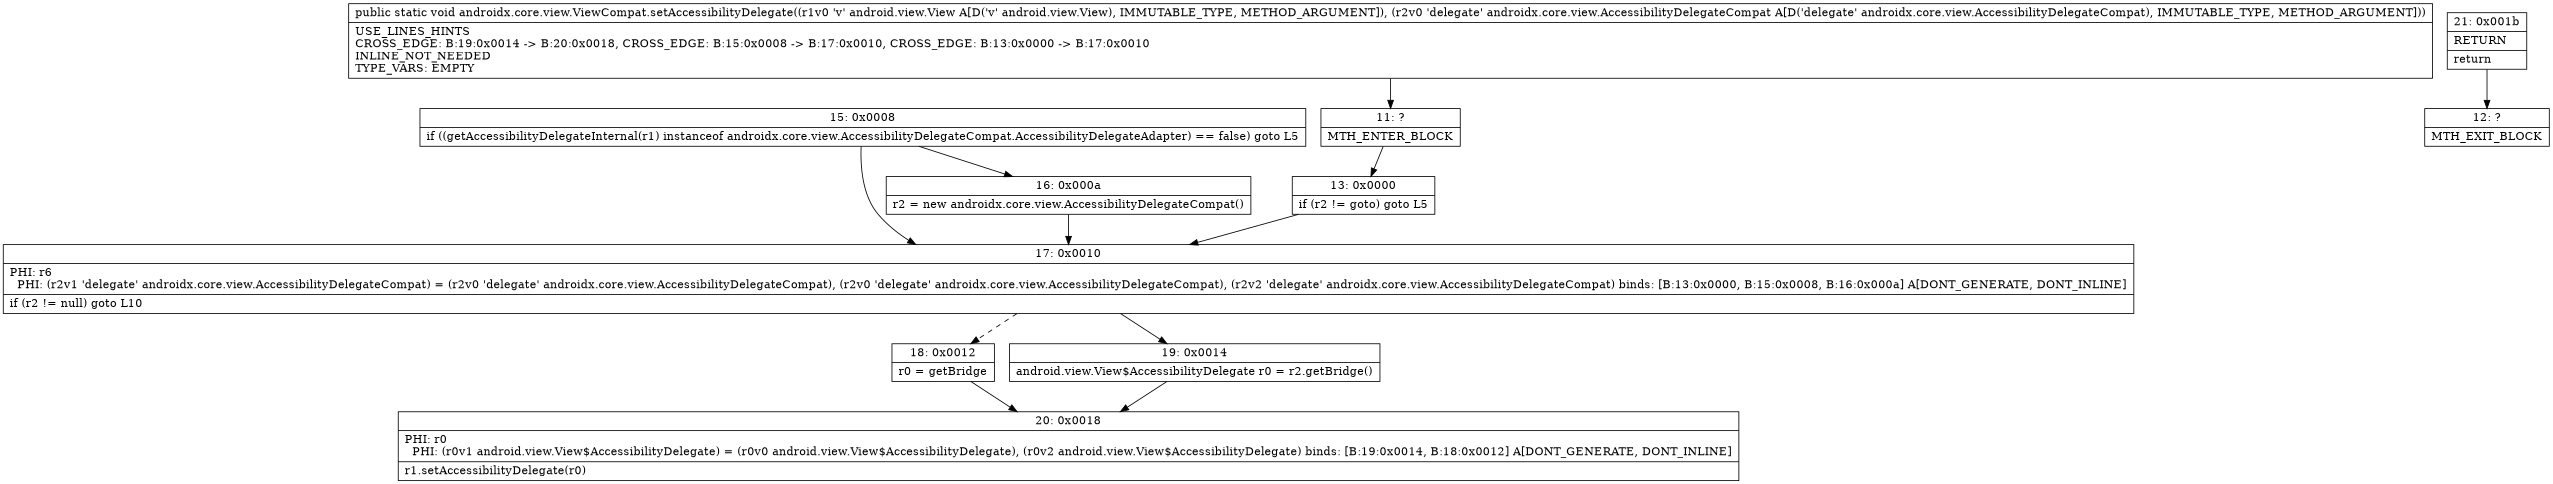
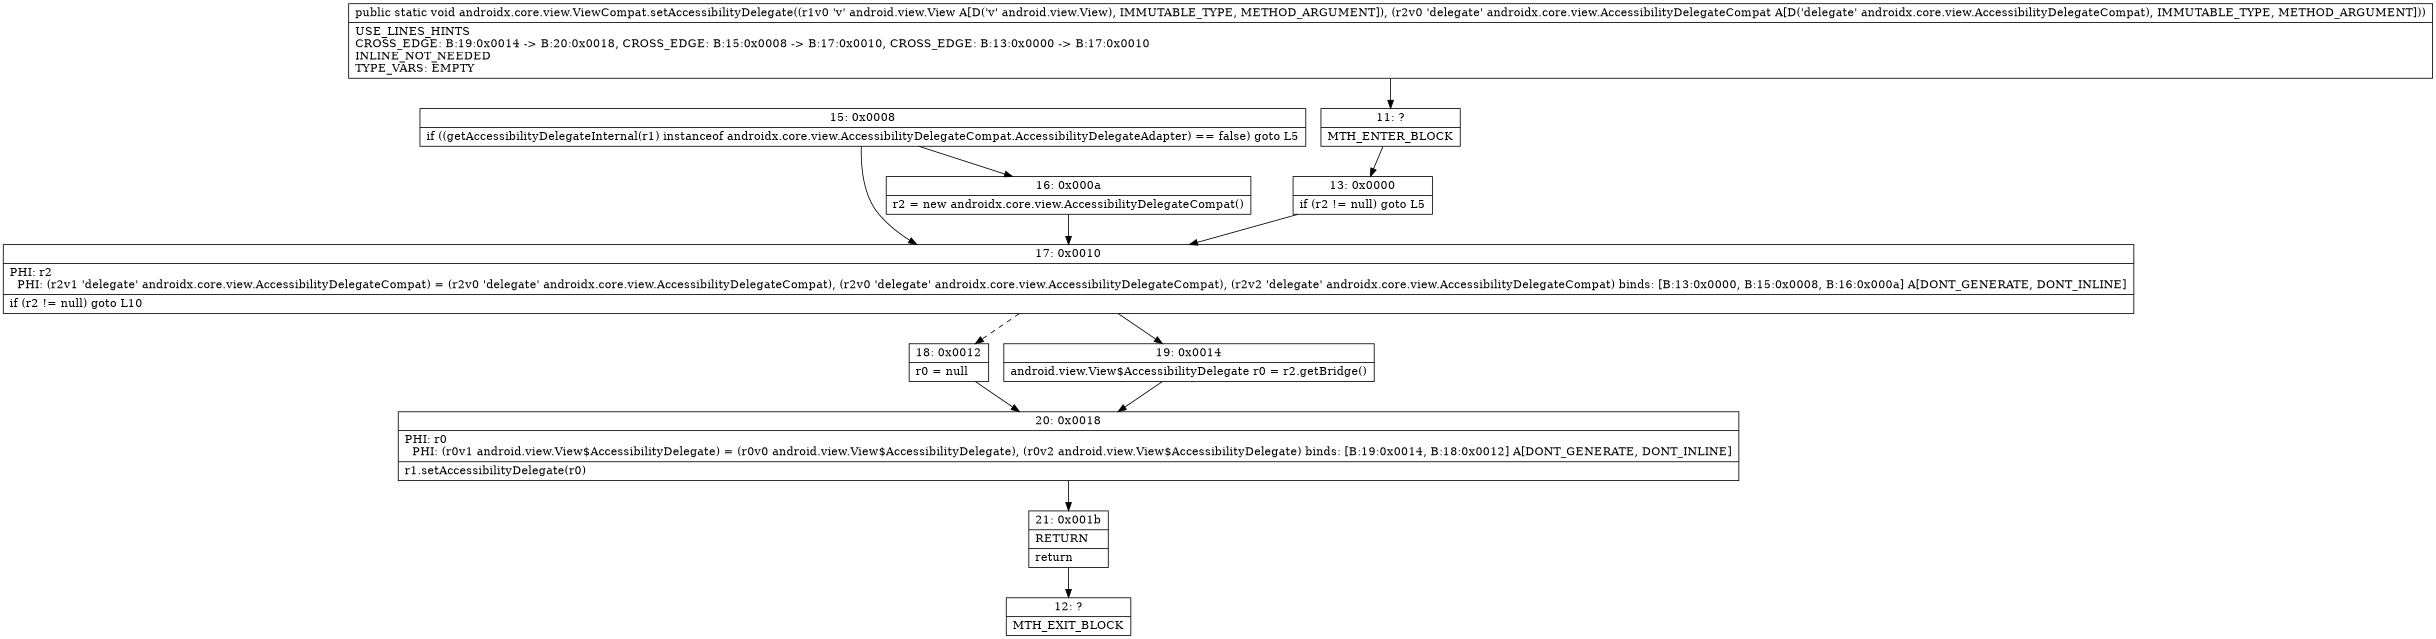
(1364, 204) -> (1363, 204)
(33, 272) -> (33, 272)
(943, 372) -> (942, 372)
none -> (1069, 492)
